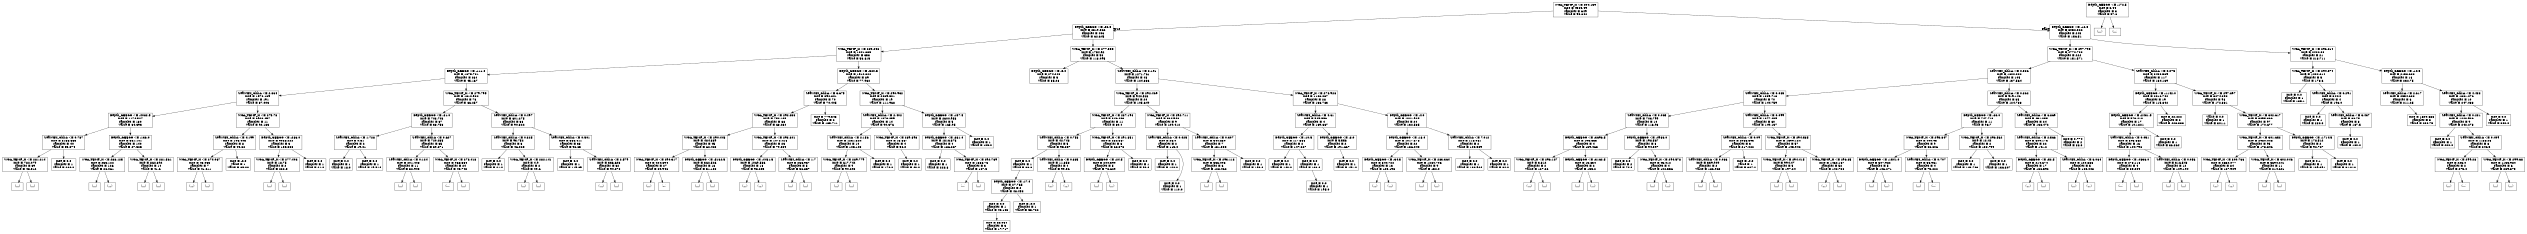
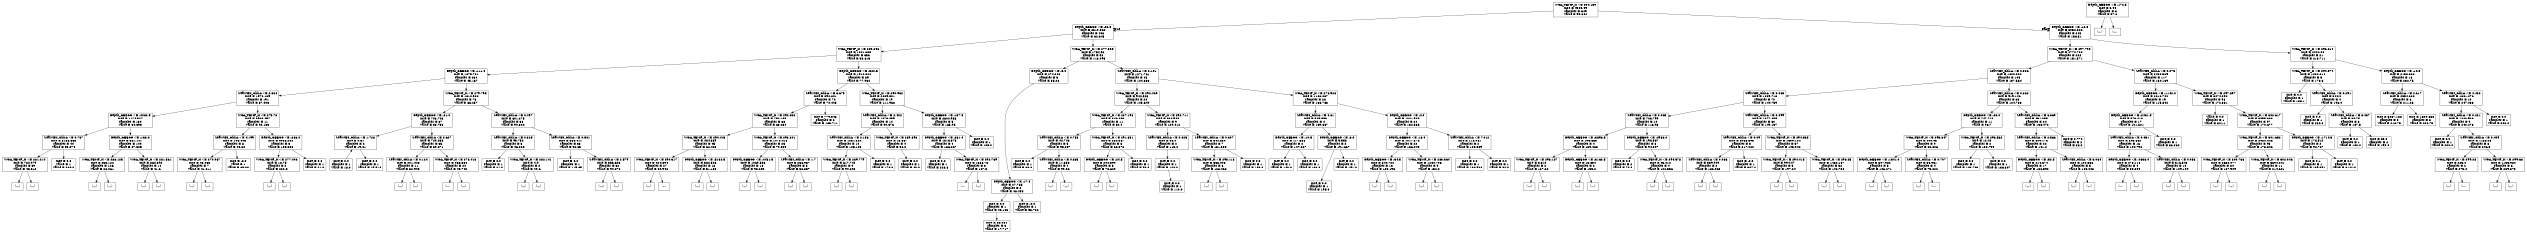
(2171, 120) -> none
none -> (2389, 120)
none -> (2379, 142)
(347, 153) -> (349, 155)
(64, 164) -> (64, 164)
(1183, 164) -> (1169, 174)
(1745, 164) -> (1745, 164)
(1018, 174) -> (1005, 124)
(1314, 175) -> (1328, 164)
